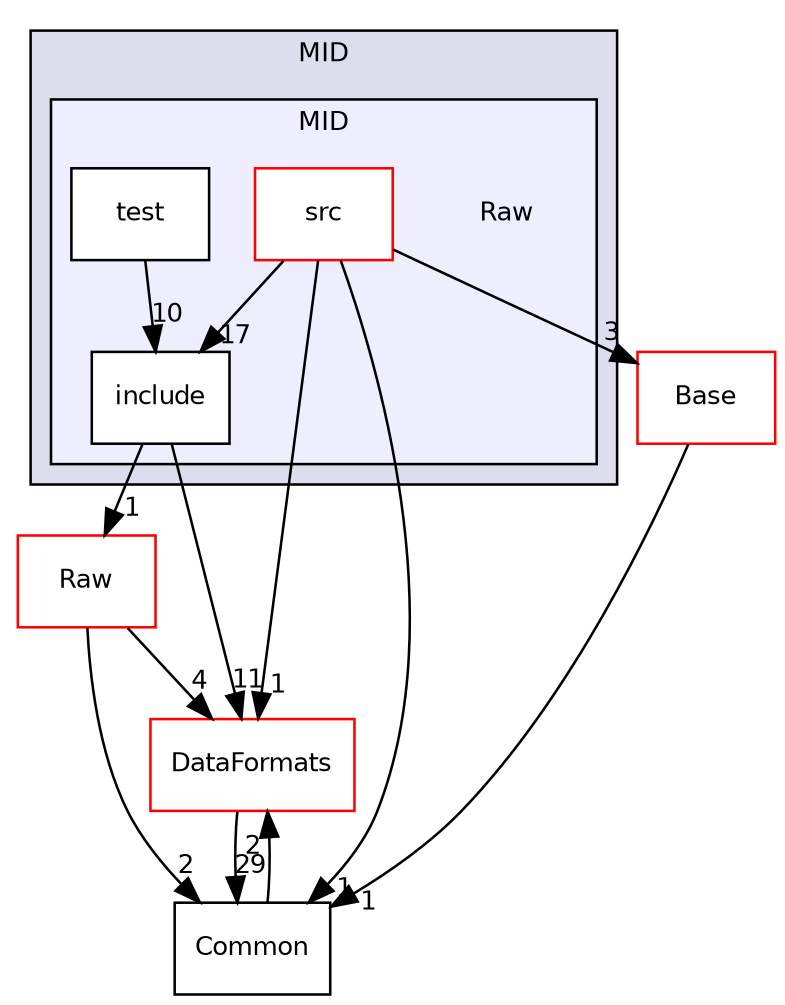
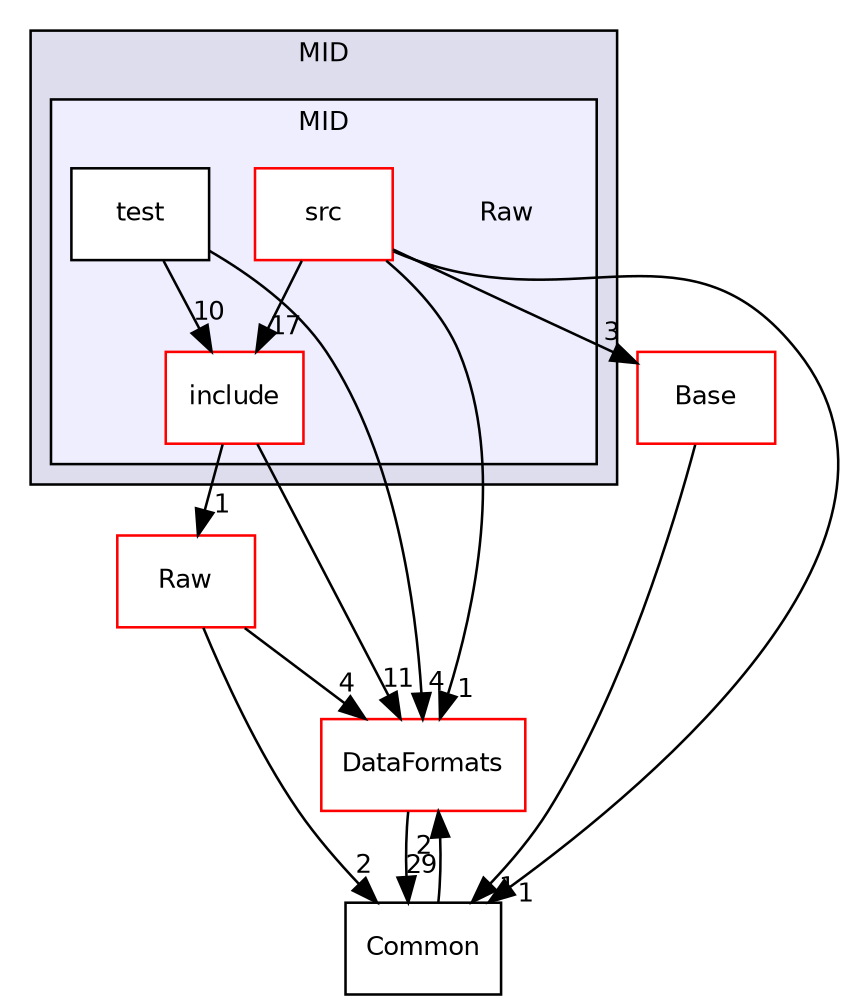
(161, 398) -> (235, 398)
none -> (372, 442)
